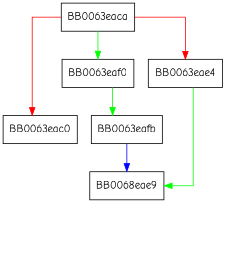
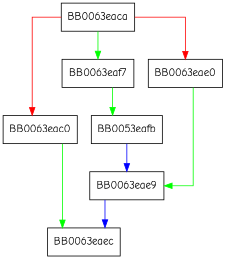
(98, 73) -> (98, 73)
(185, 73) -> (185, 73)
(127, 130) -> (127, 130)
(127, 186) -> (127, 186)
none -> (84, 242)
